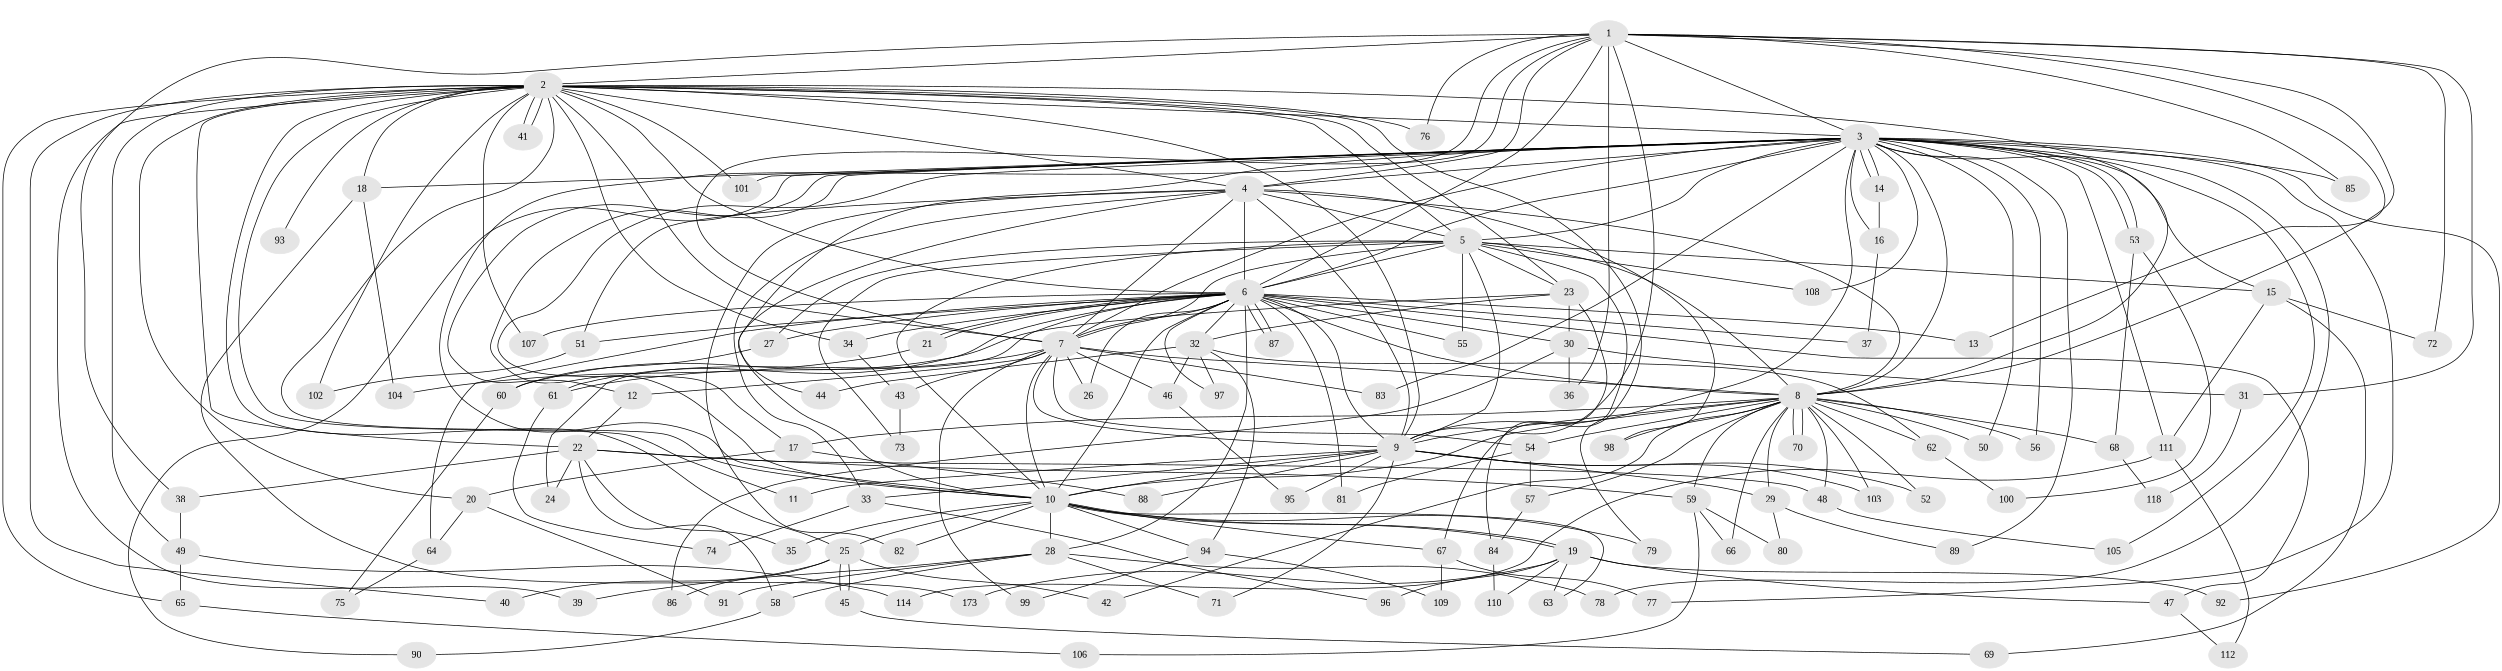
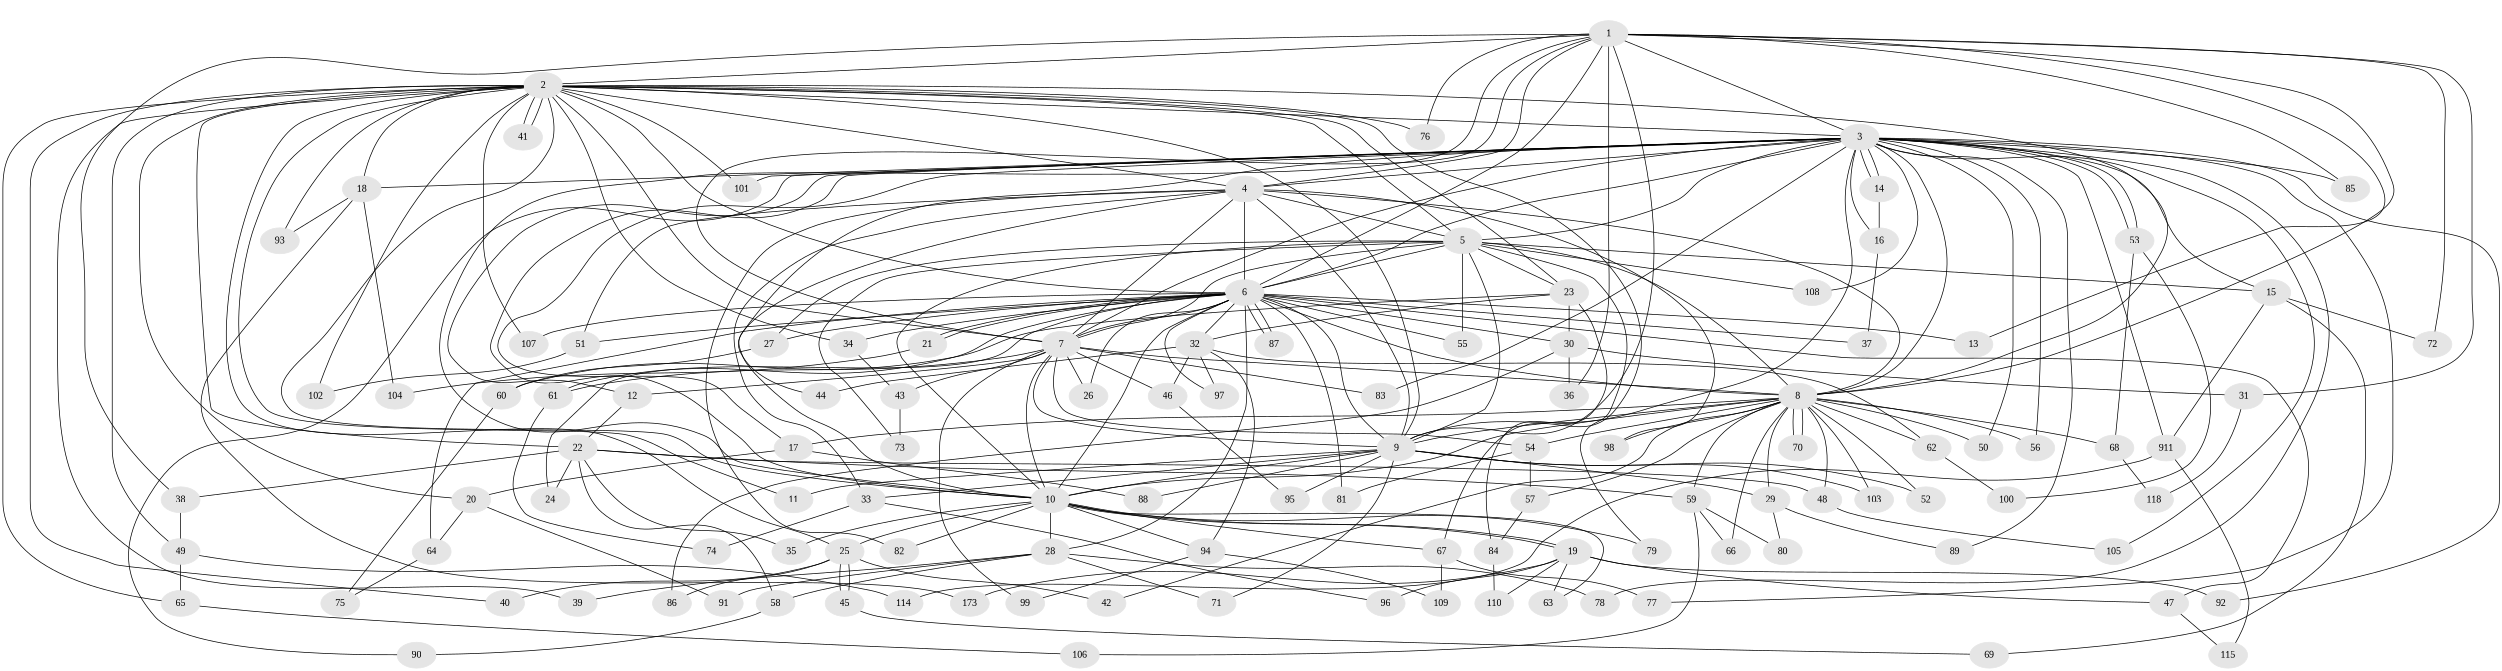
none -> (321, 215)
(2166, 448) -> (2166, 448)
(2228, 655) -> (2228, 655)
